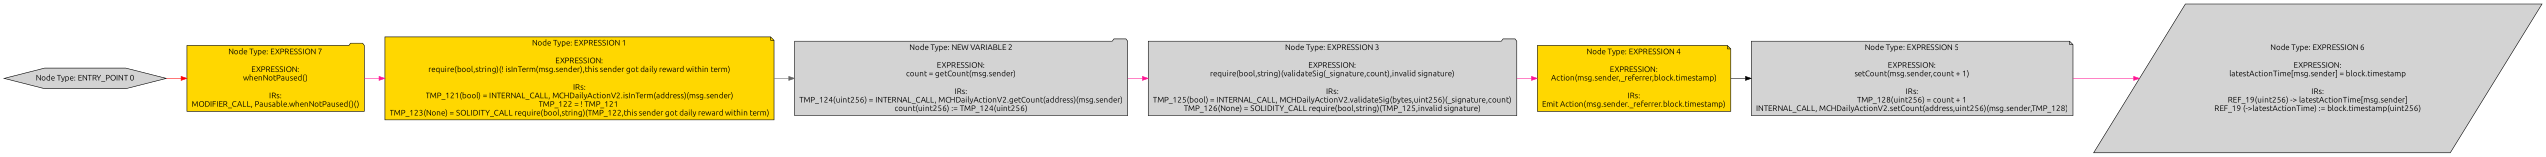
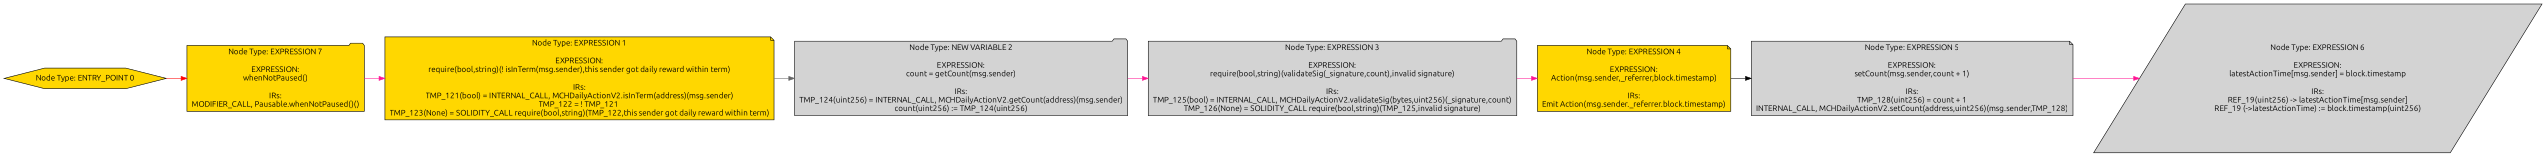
(85, 78) -> (85, 78)
